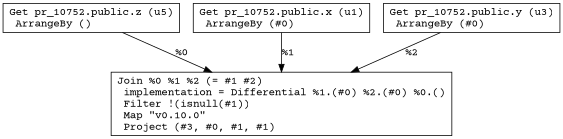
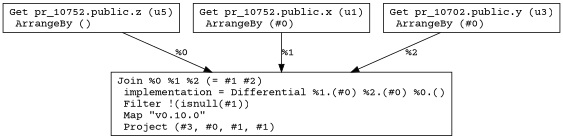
(472, 18) -> (472, 18)
